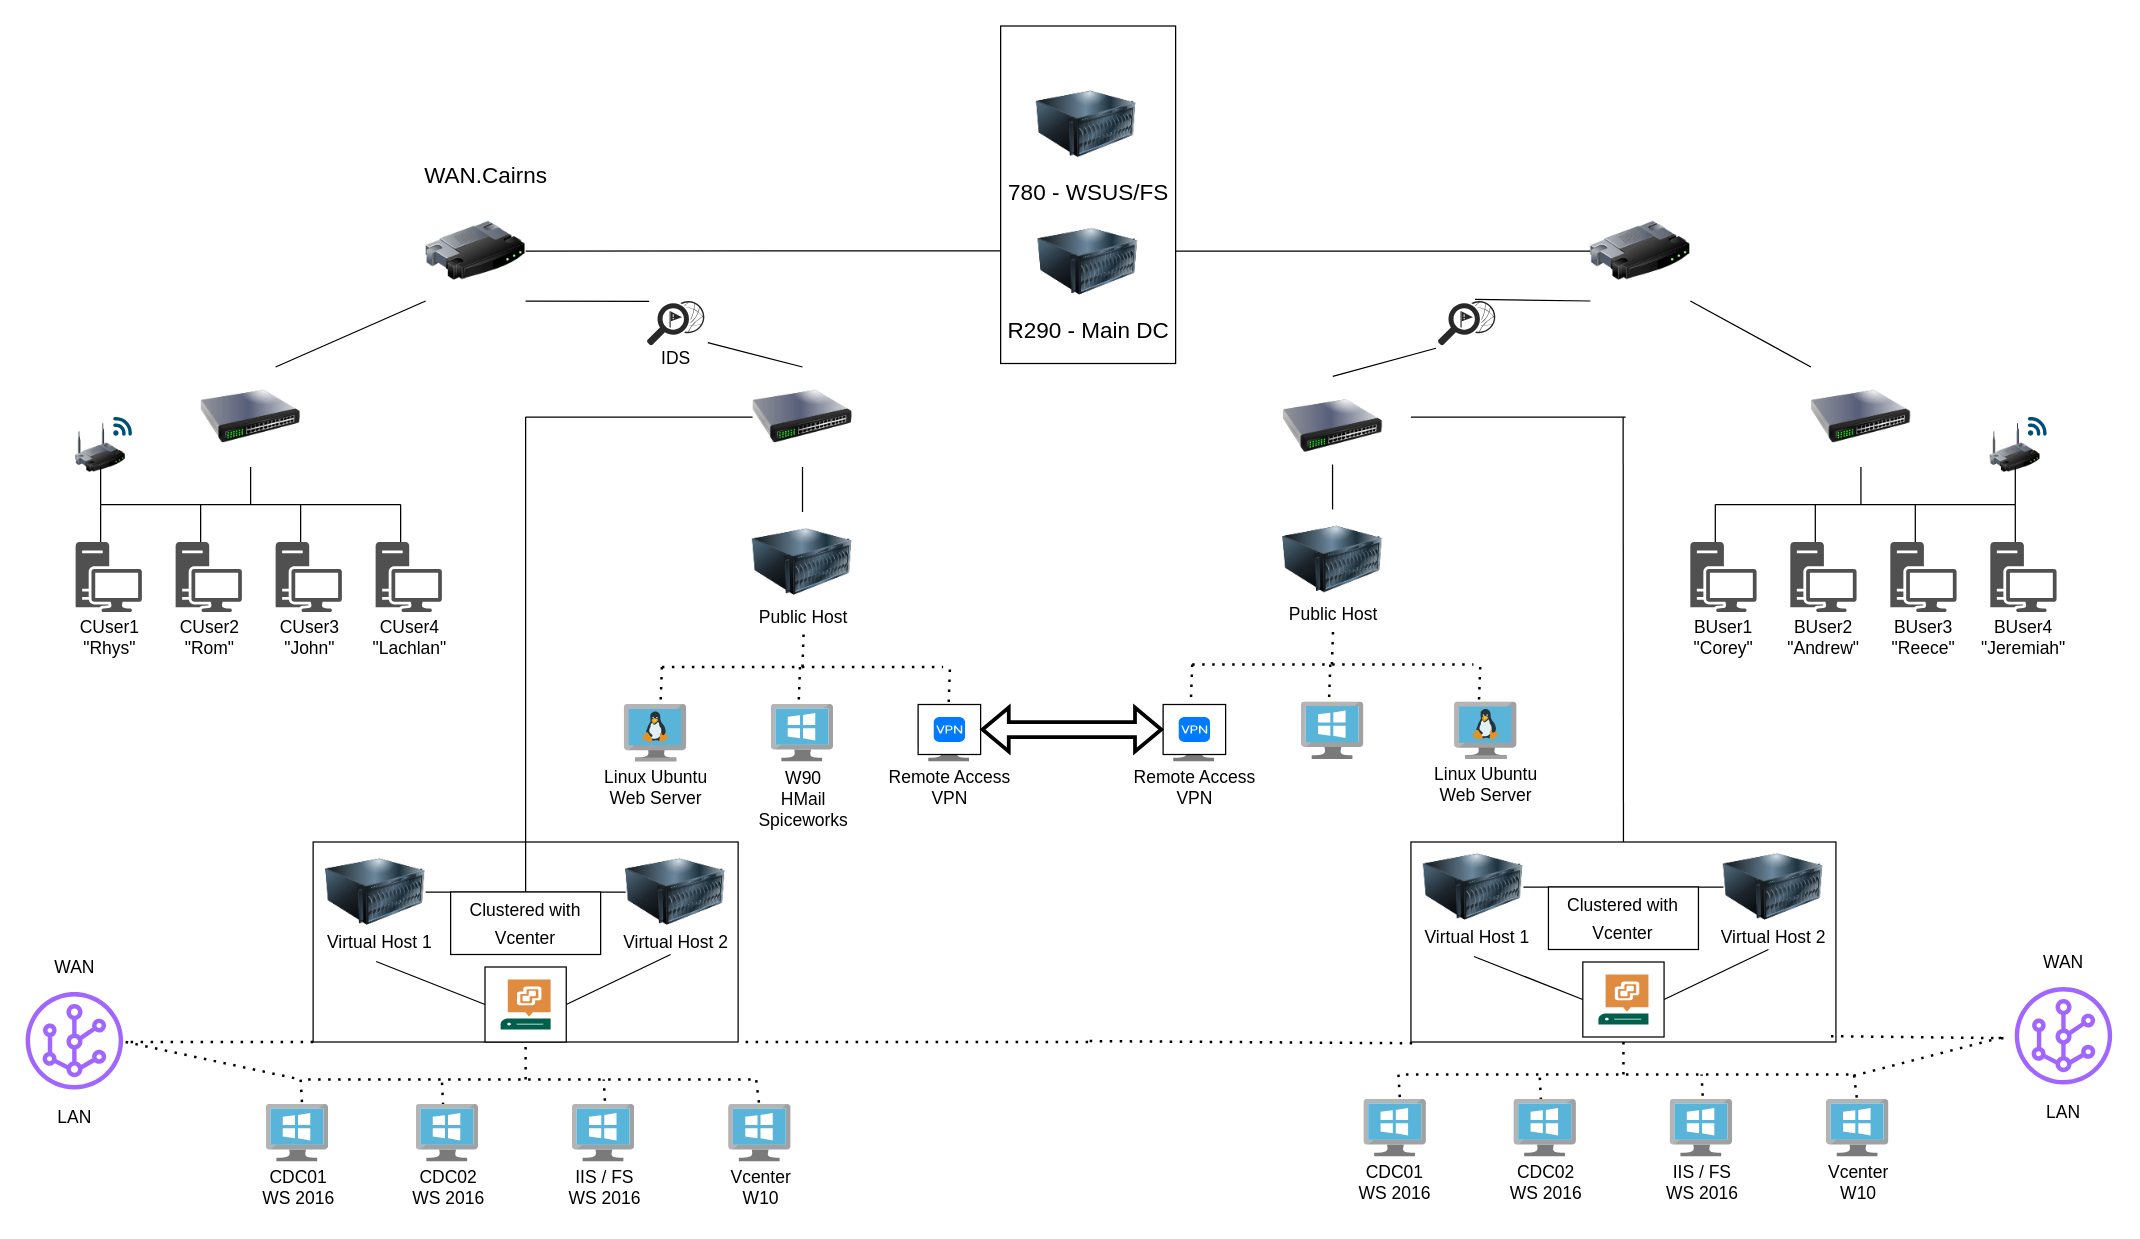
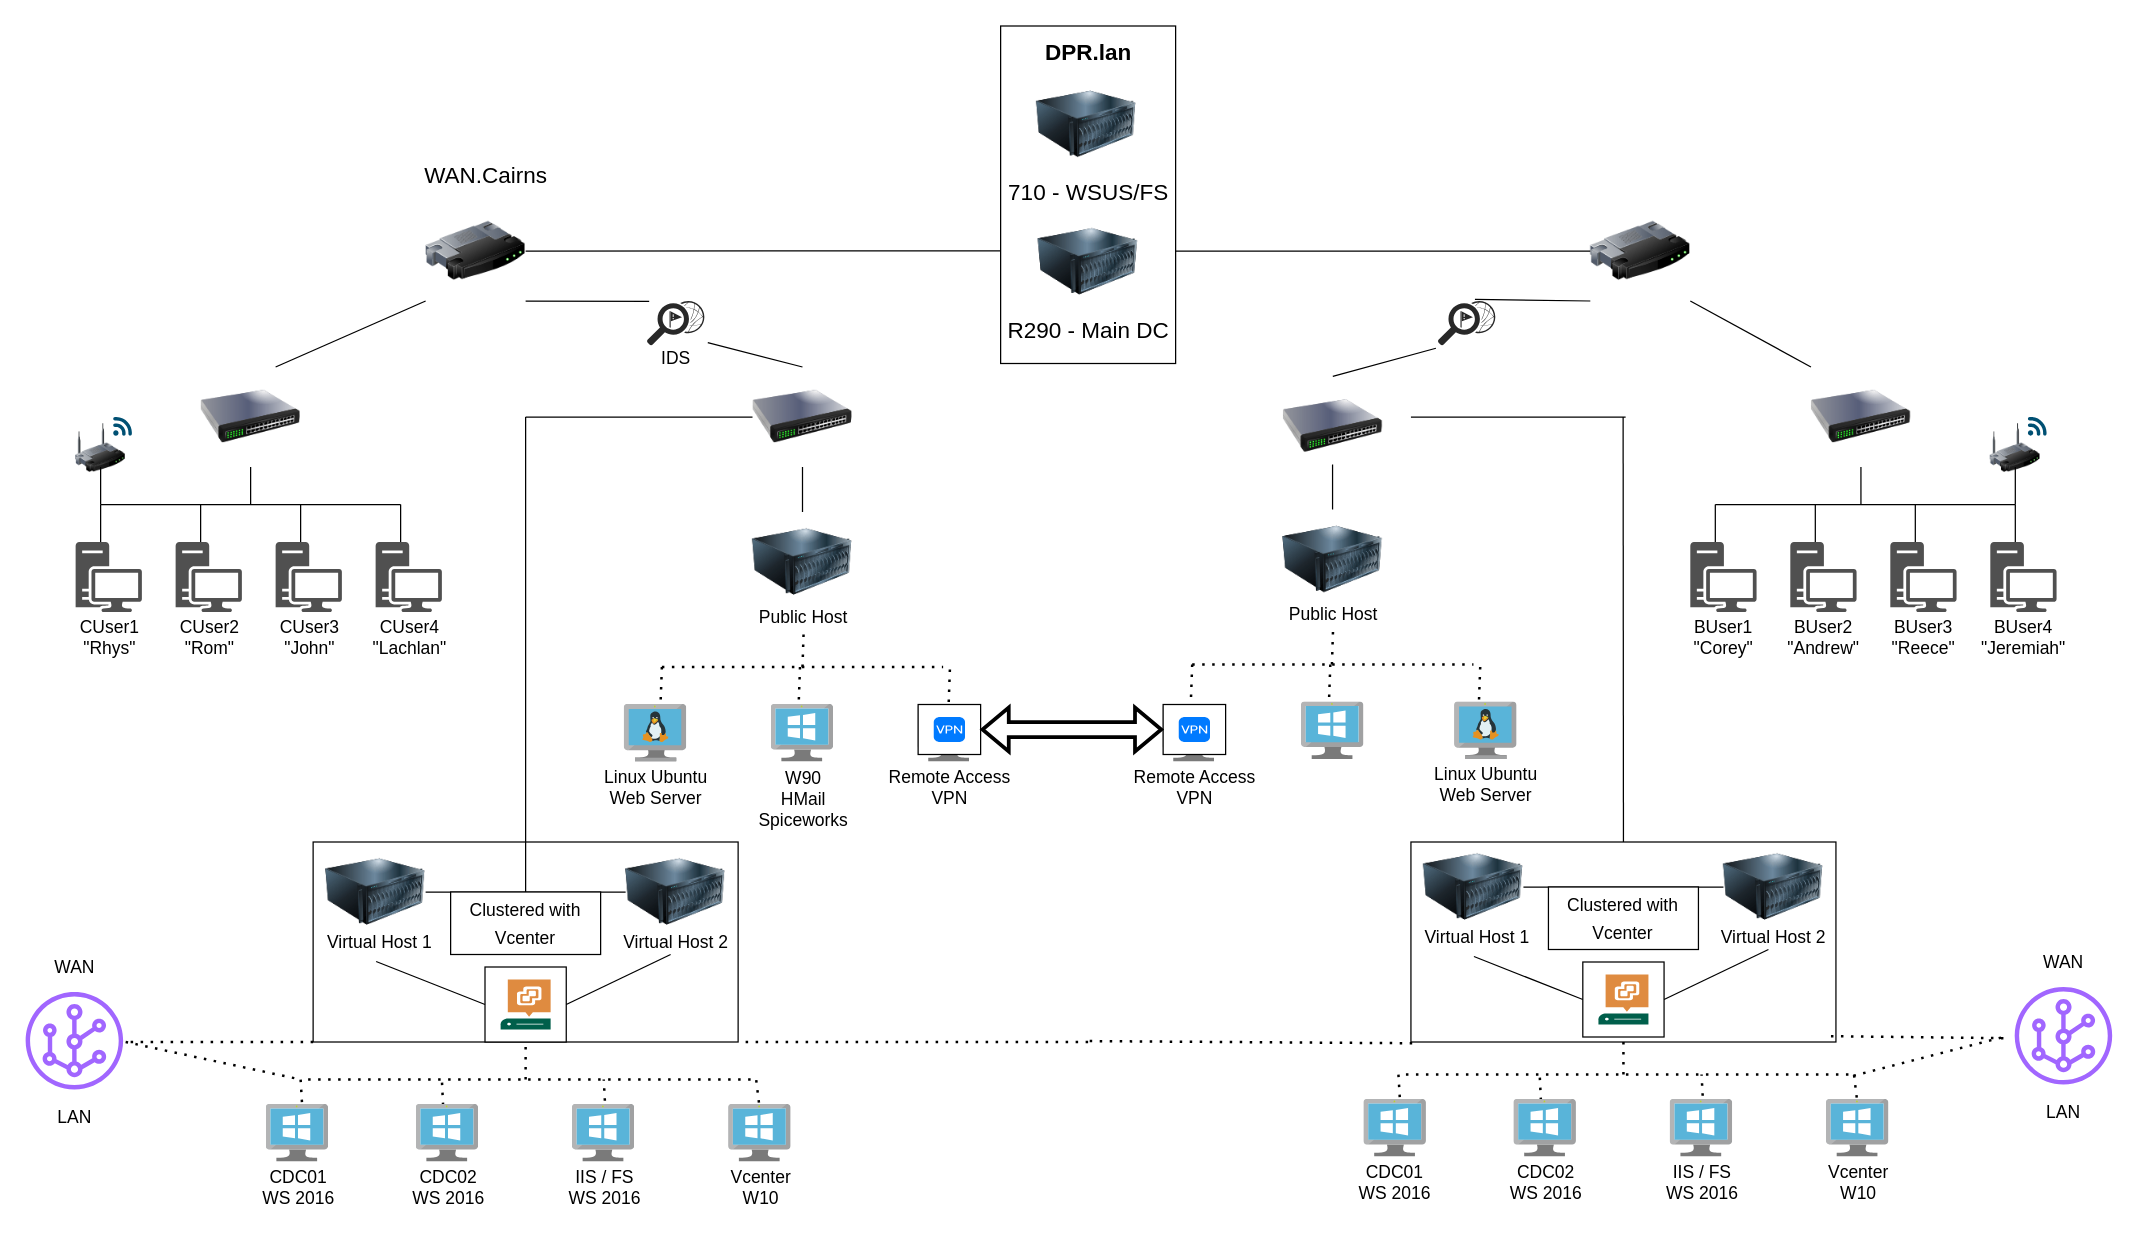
none -> (1088, 53)
(1089, 193) -> (1089, 193)
